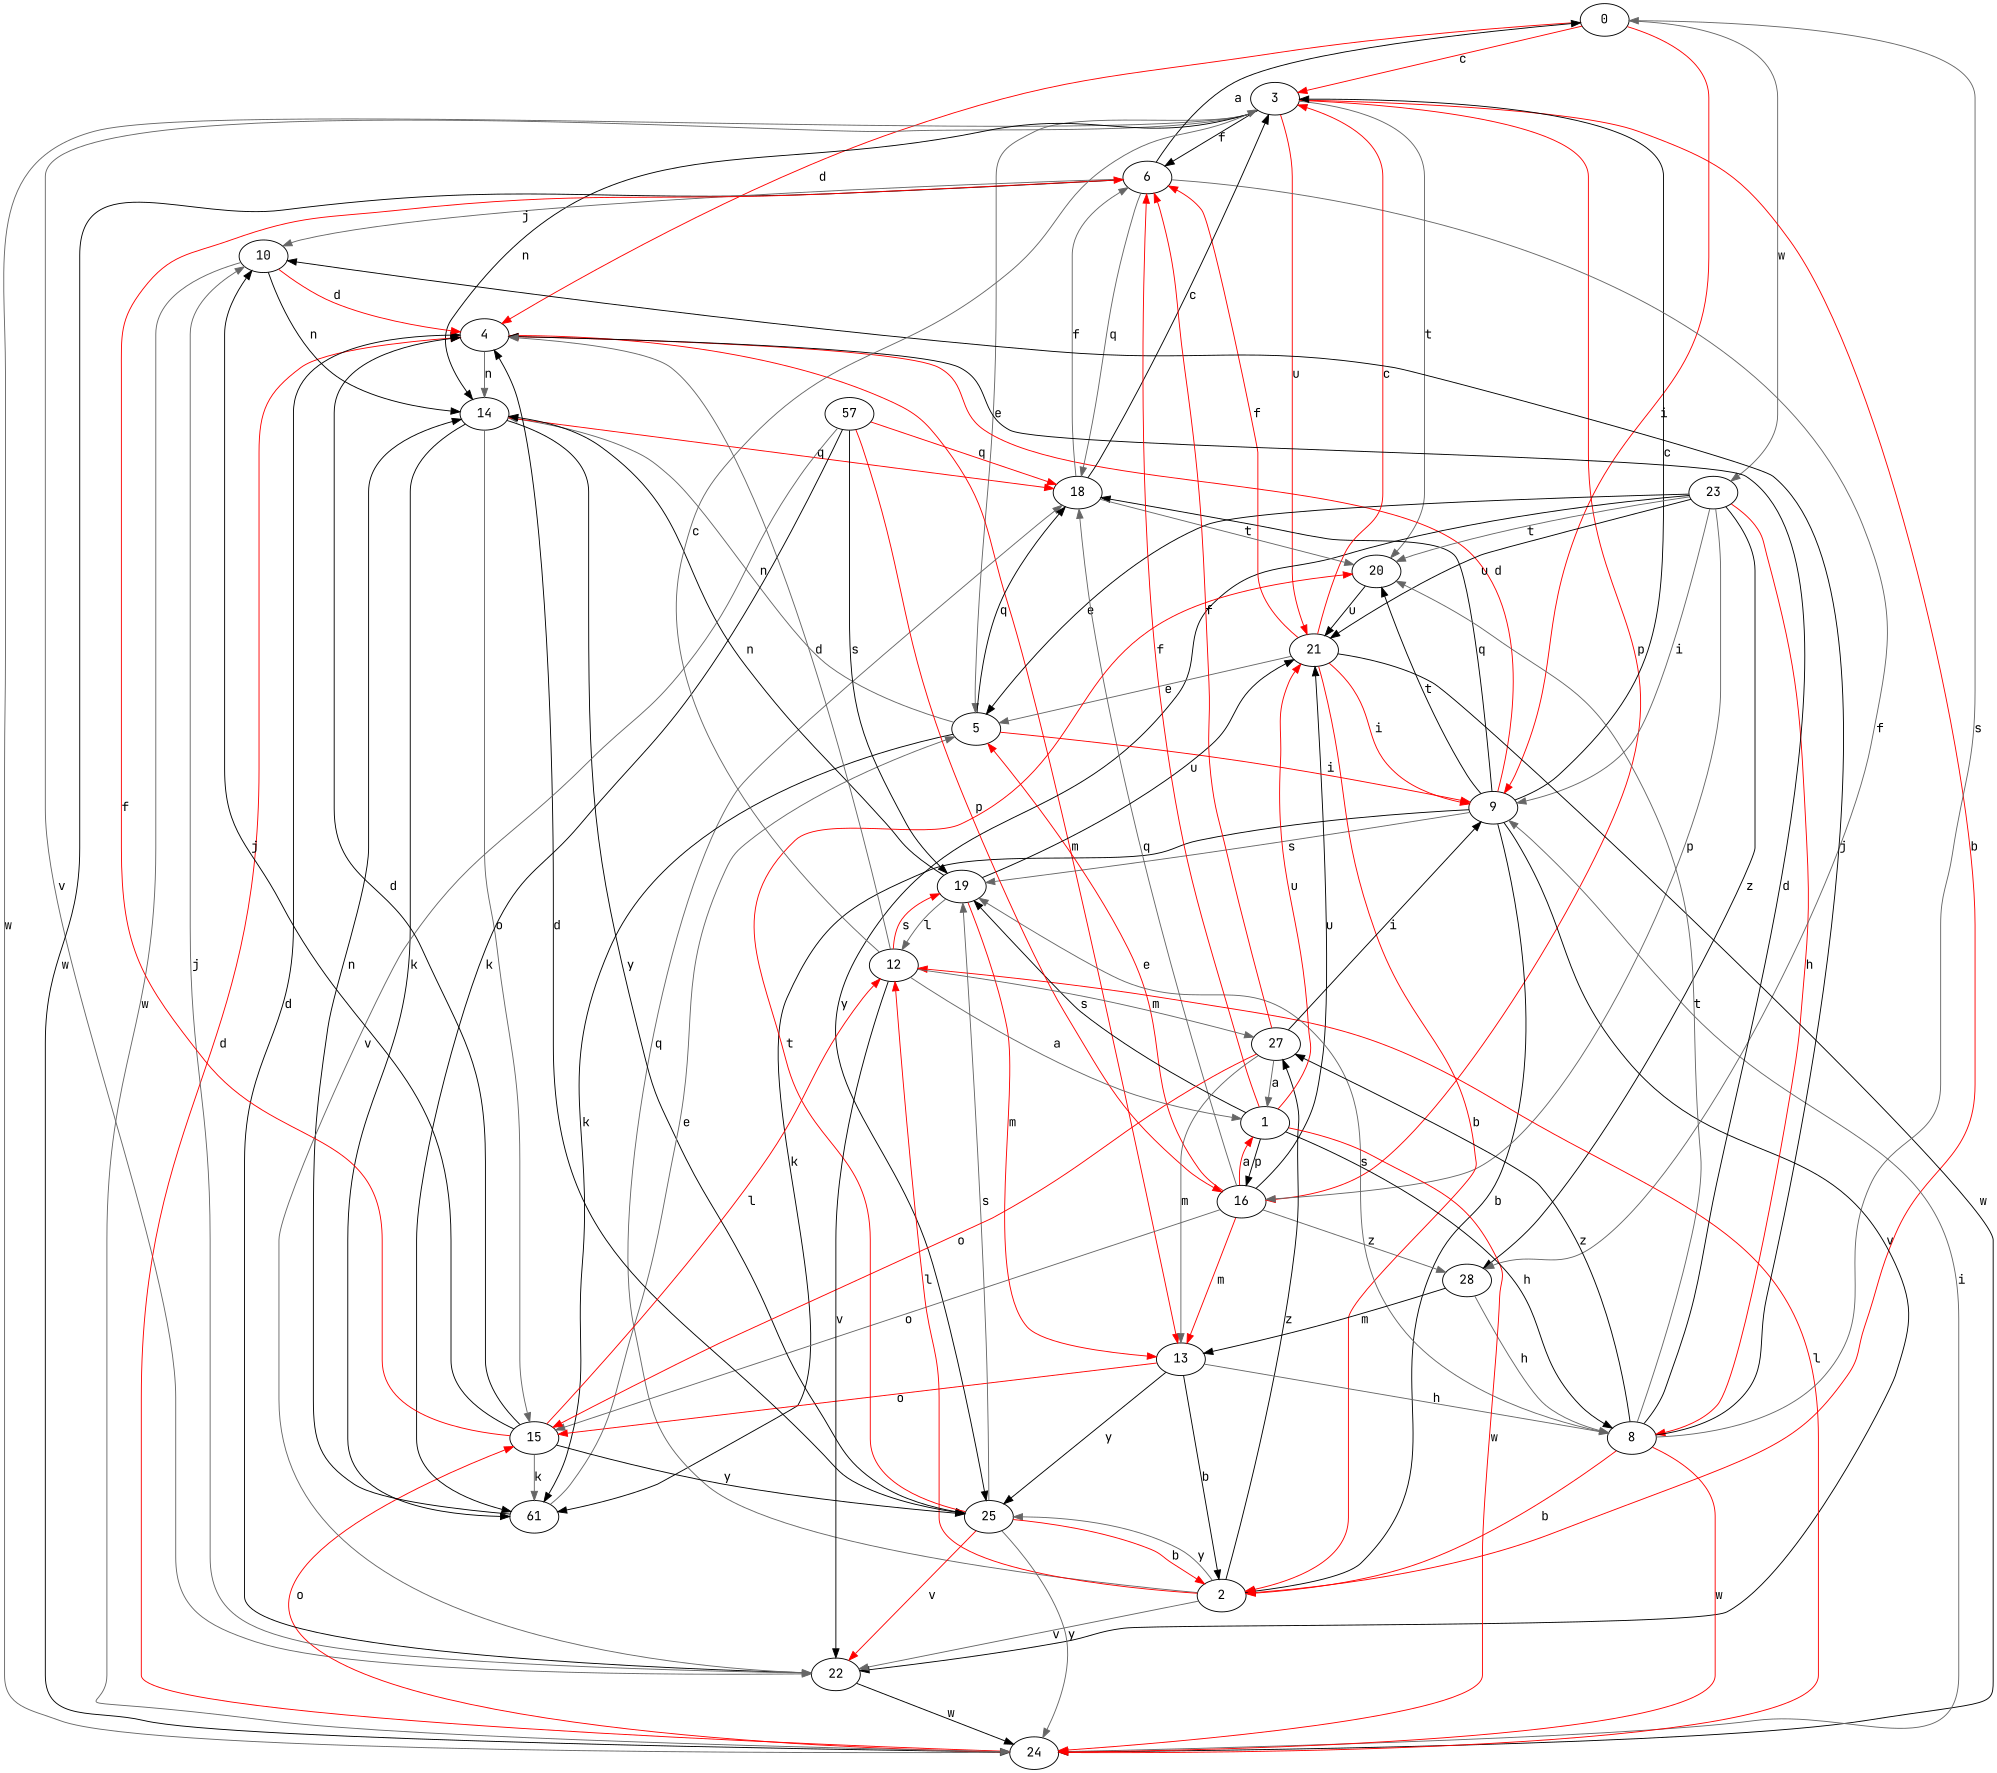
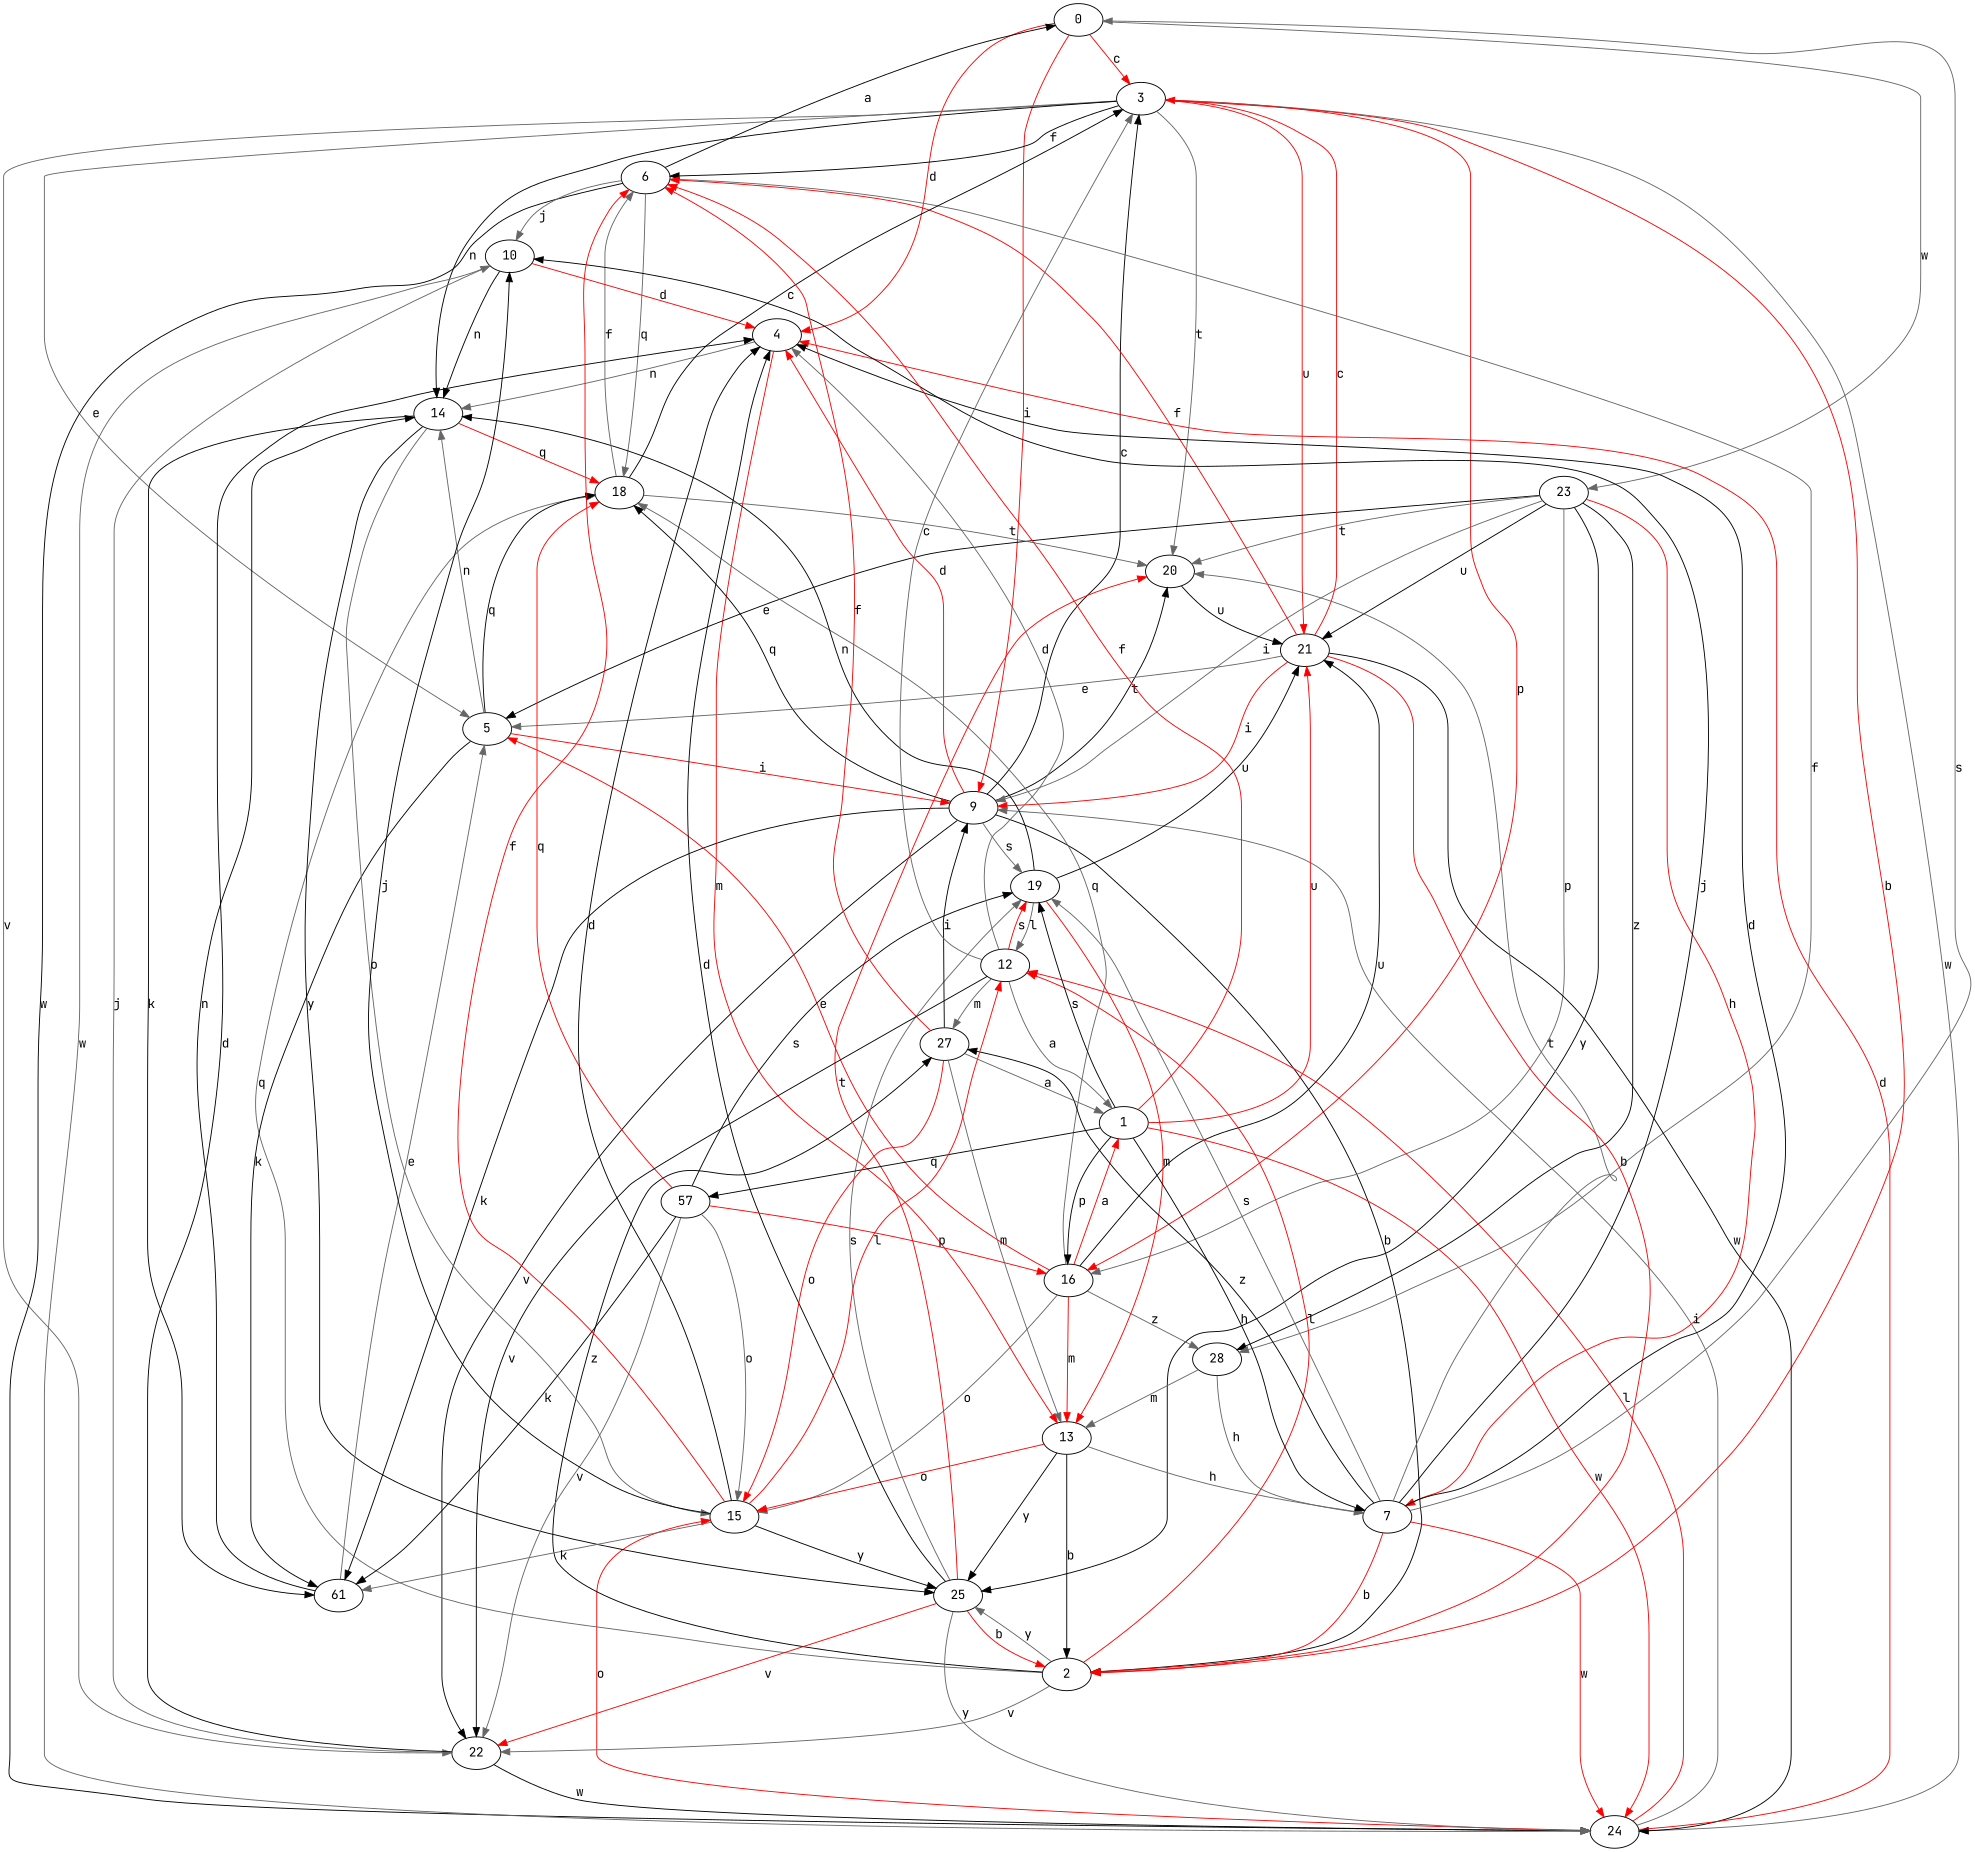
none -> (919, 1160)
(1330, 1323) -> (1146, 1396)
none -> (744, 1348)
(1632, 1438) -> (1387, 1517)
